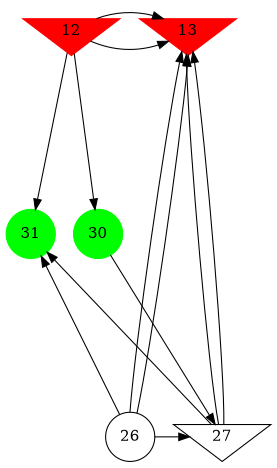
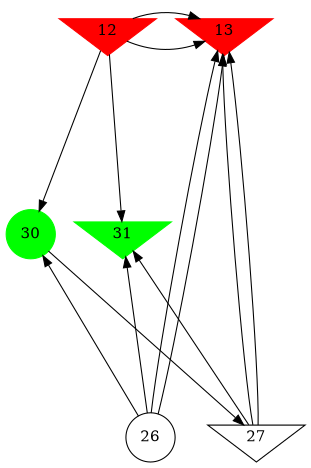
(31, 234) -> (123, 234)
(167, 437) -> (93, 341)
